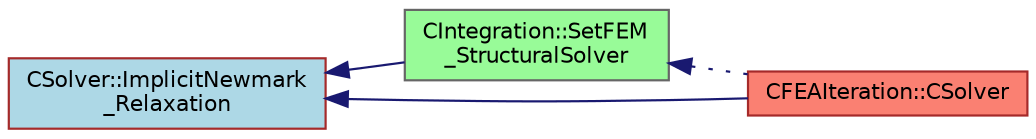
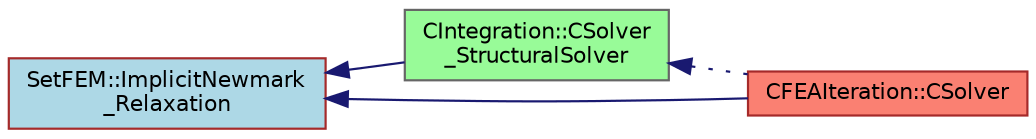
(537, 45) -> (537, 45)
(167, 94) -> (167, 94)
